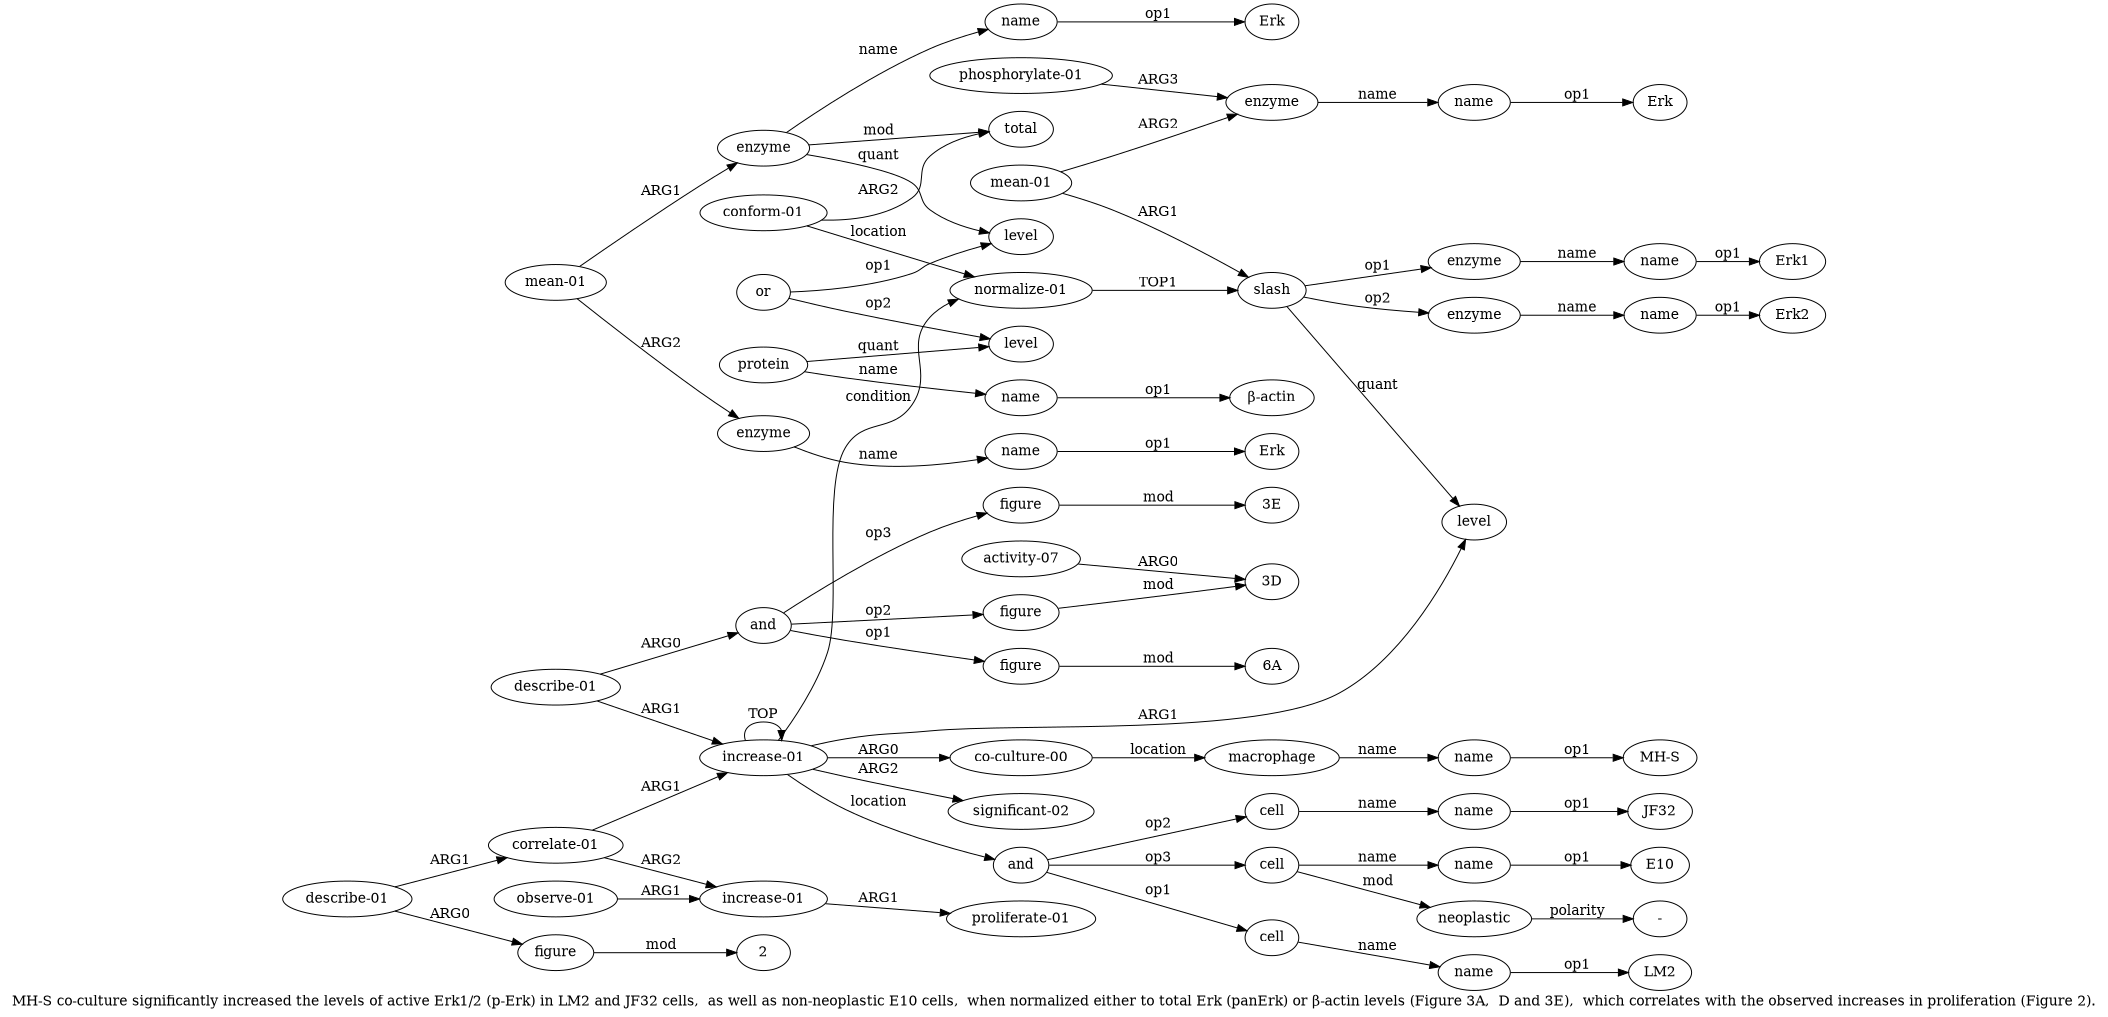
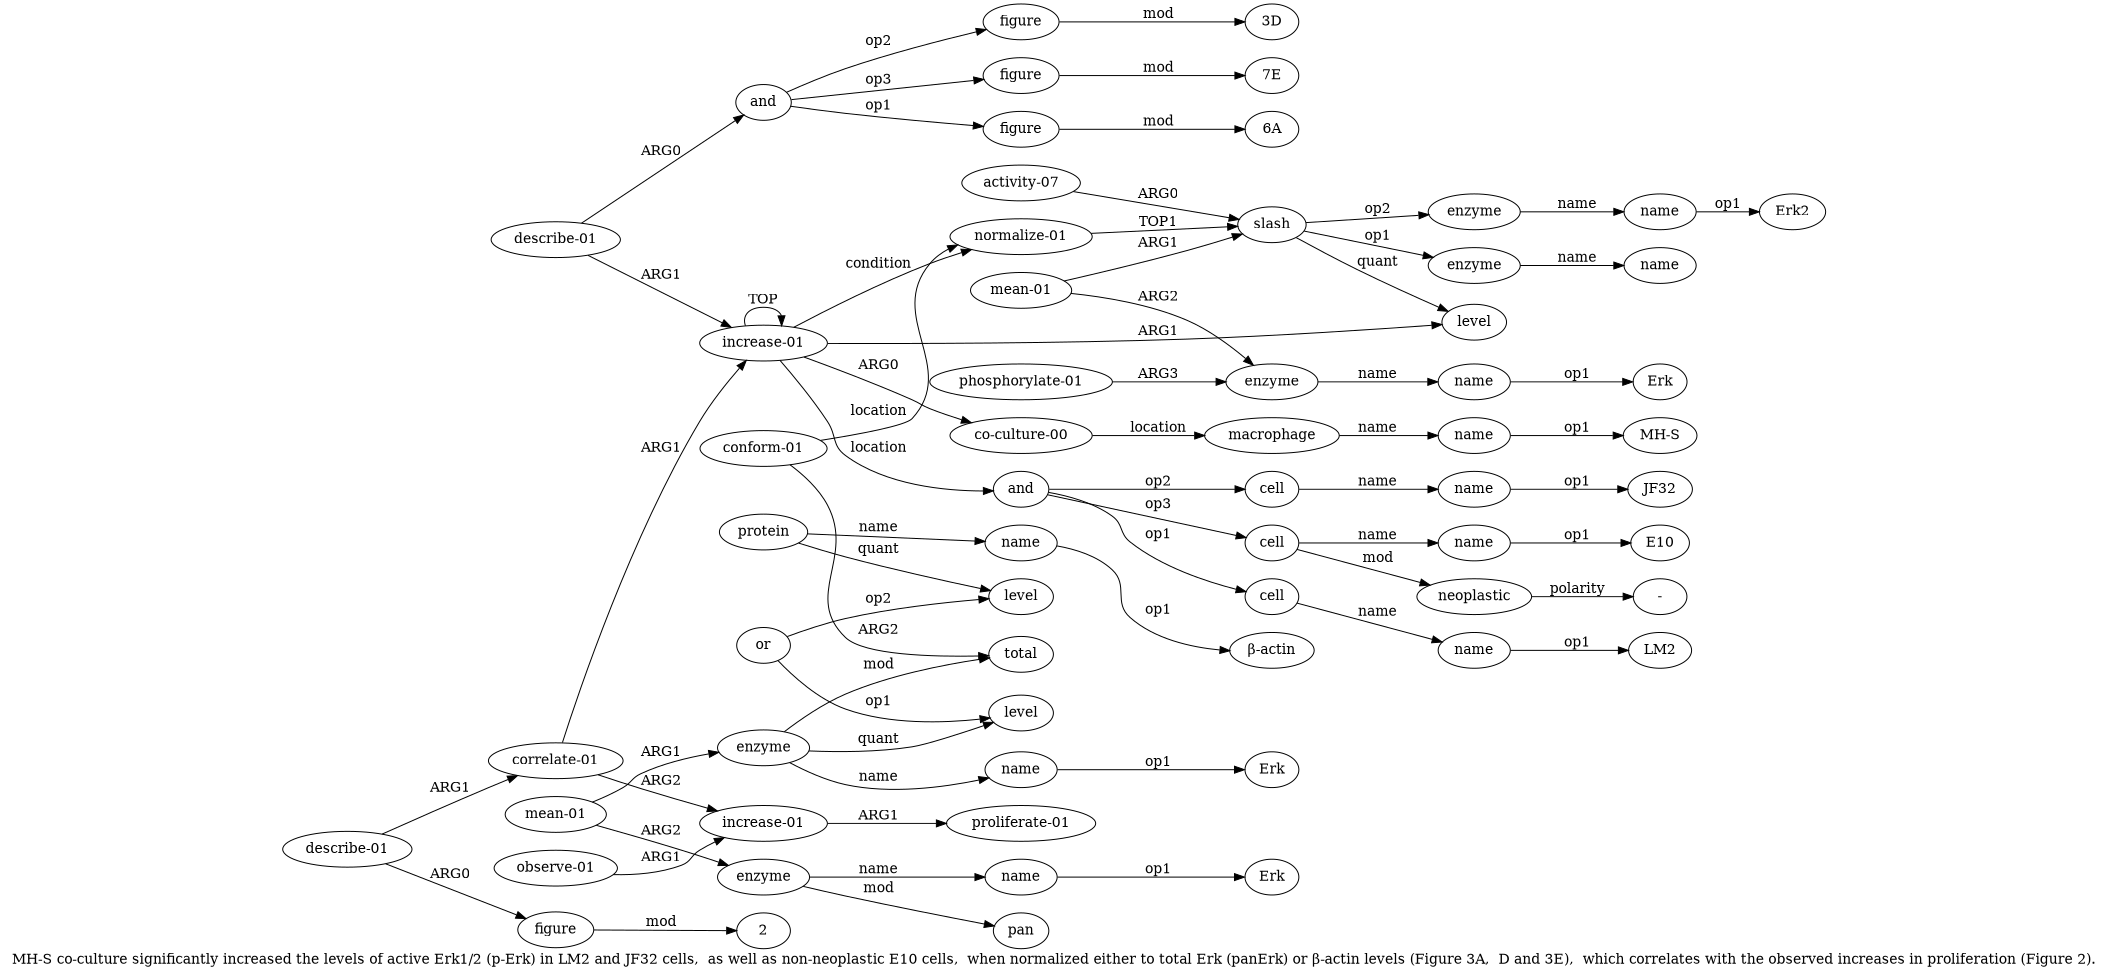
(1793, 262) -> none
(1272, 505) -> (1272, 76)
(1157, 571) -> (1151, 205)
(1021, 811) -> none
none -> (1021, 931)
